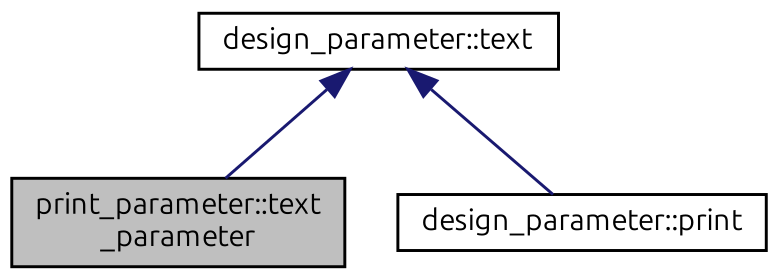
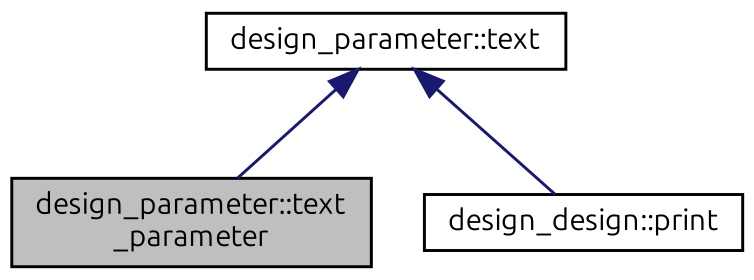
(178, 223) -> (192, 223)
(582, 223) -> (584, 223)
